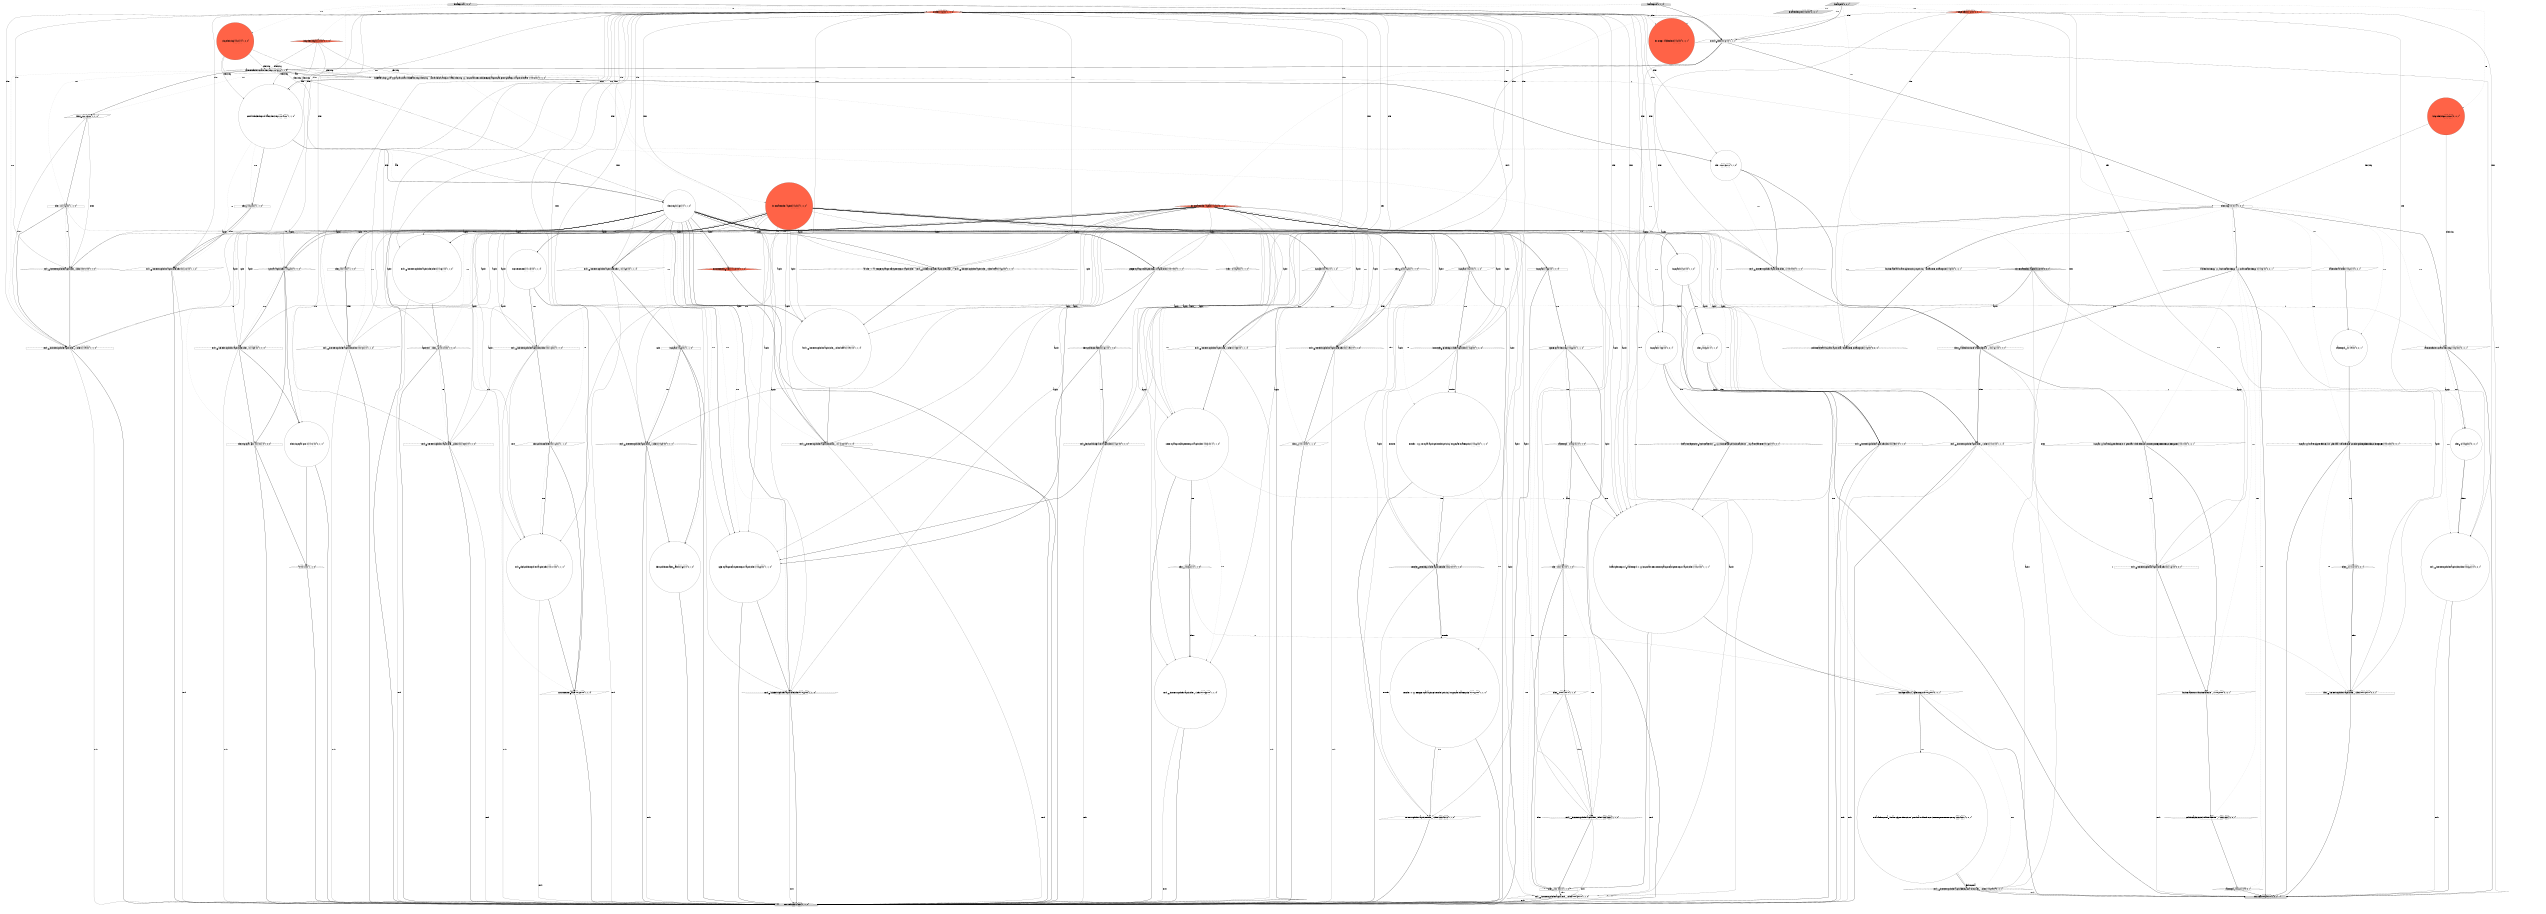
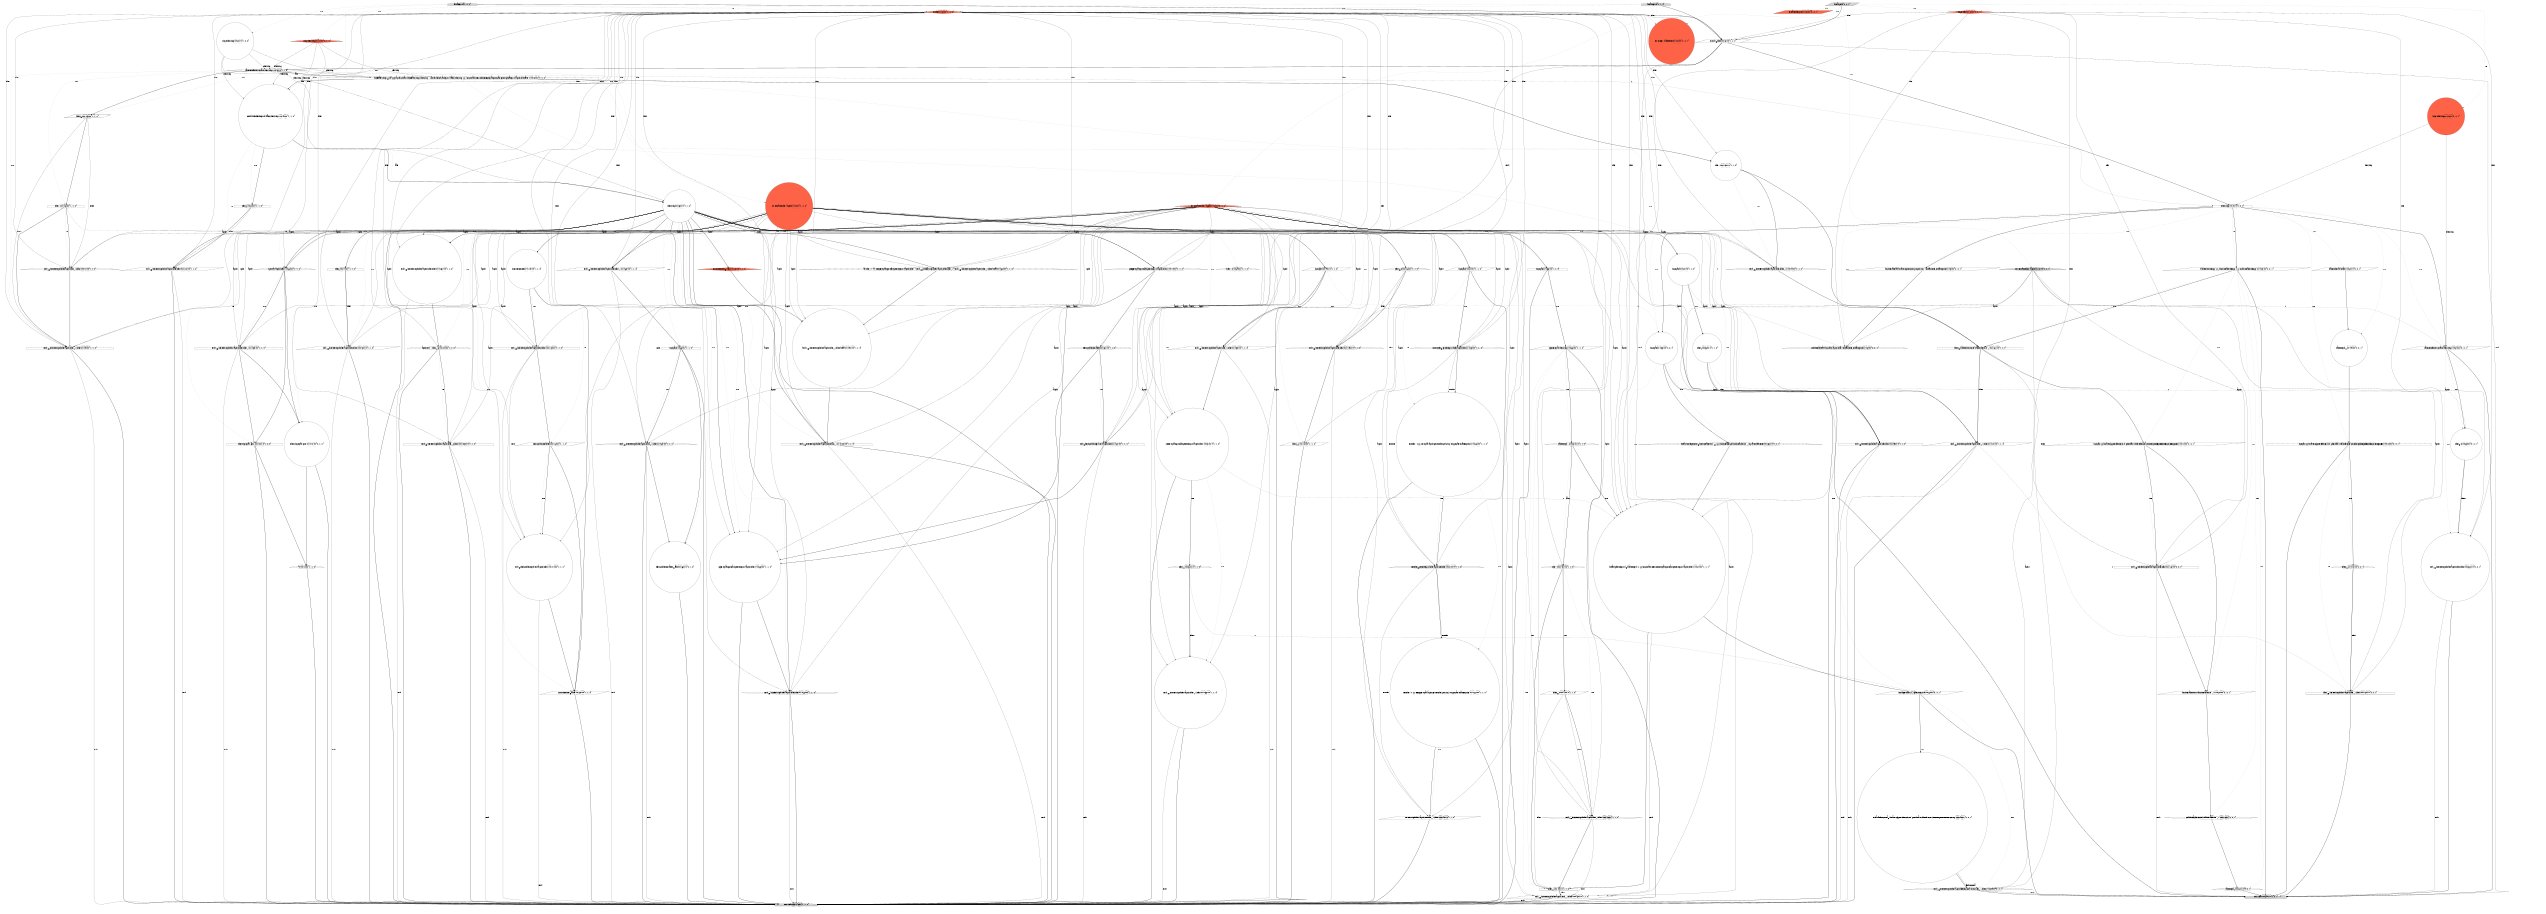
(1803, 12) -> (1803, 12)
(235, 41) -> (235, 41)
none -> (1209, 235)
